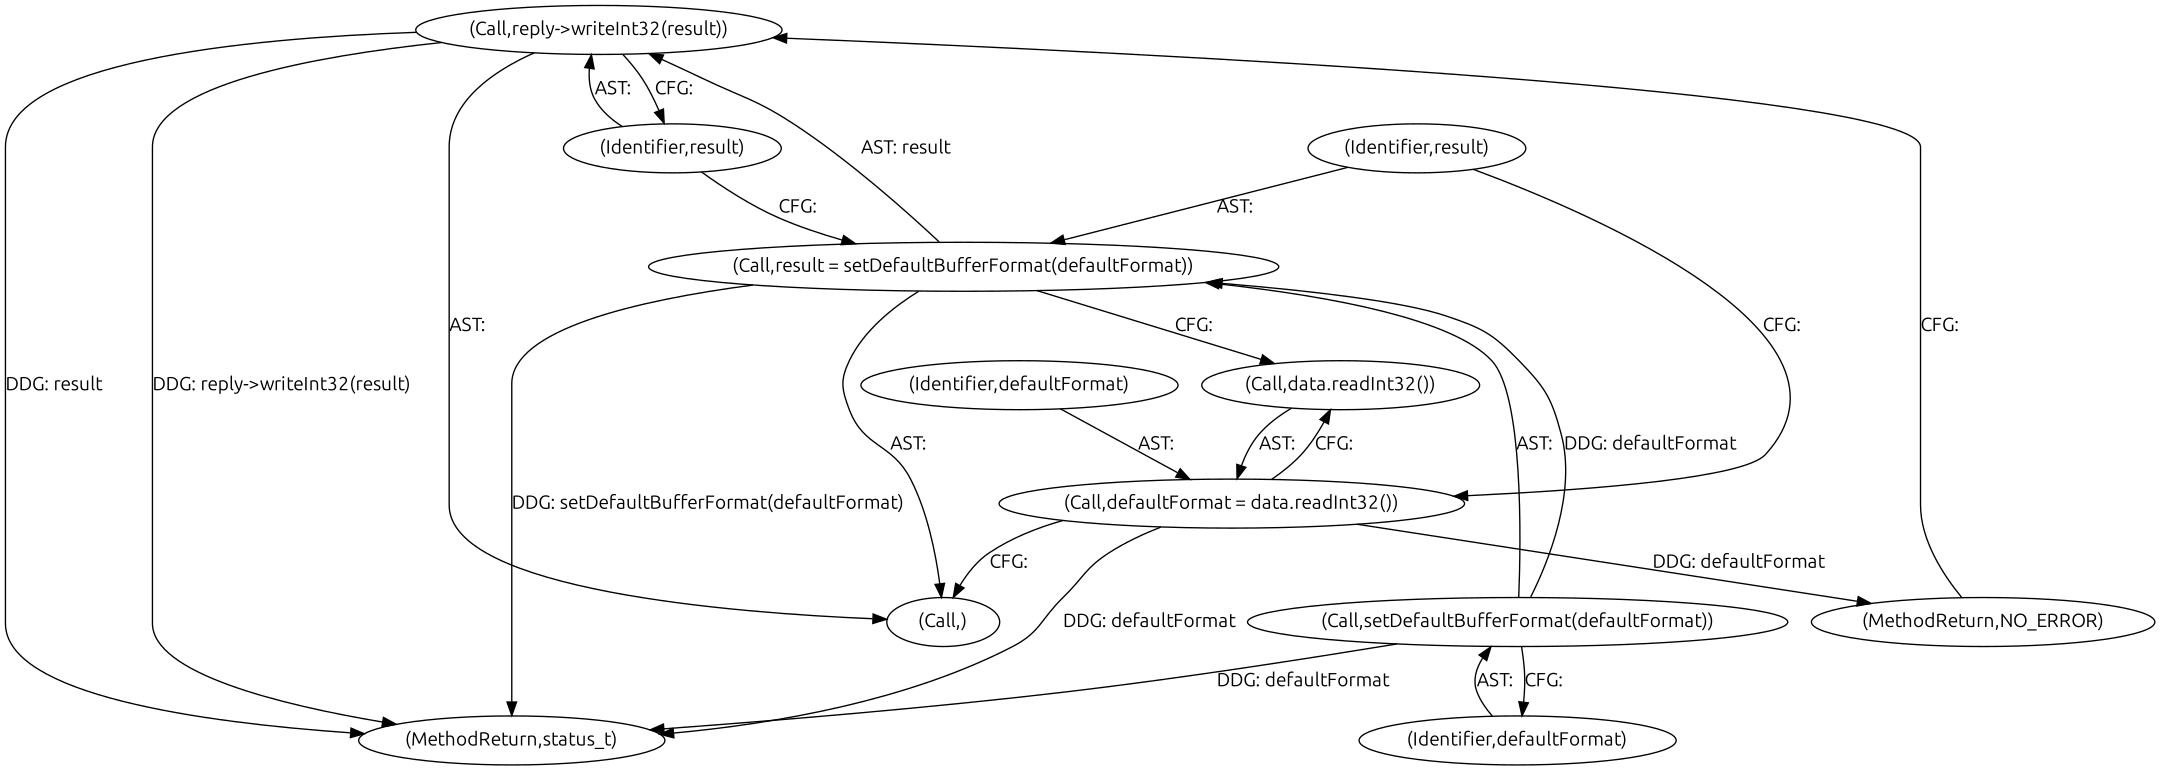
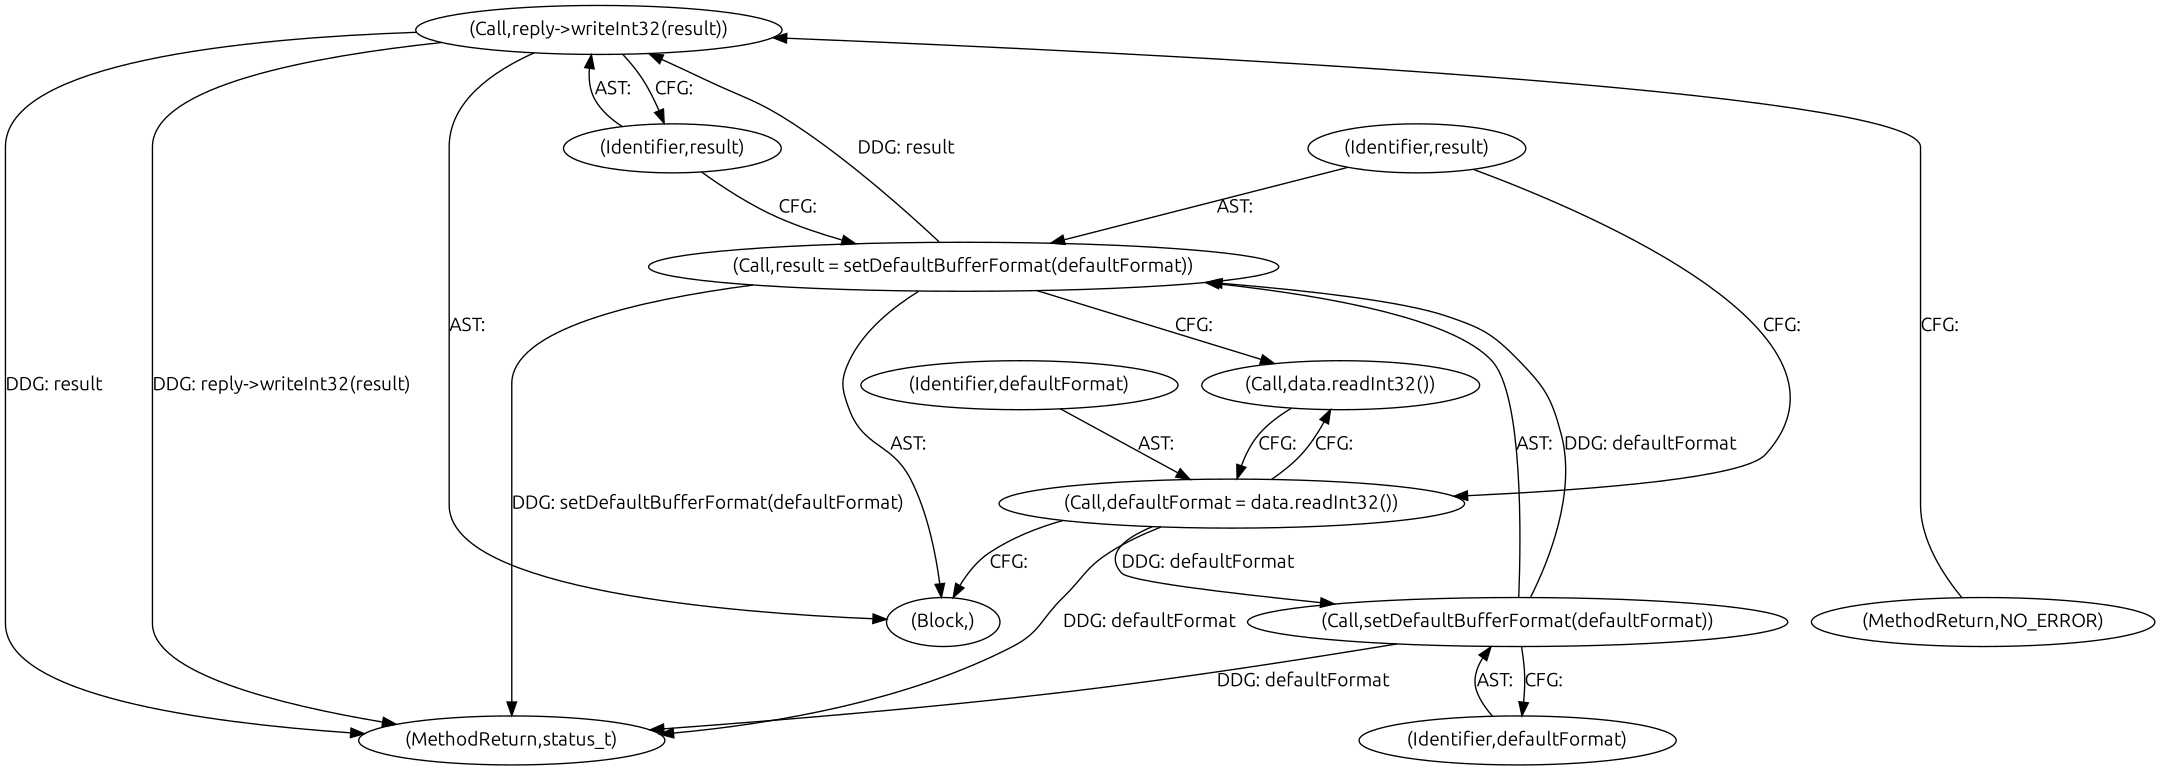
(906, 148) -> (906, 148)
(1280, 444) -> (1280, 444)
(1607, 563) -> (1187, 587)
(943, 622) -> (943, 622)
